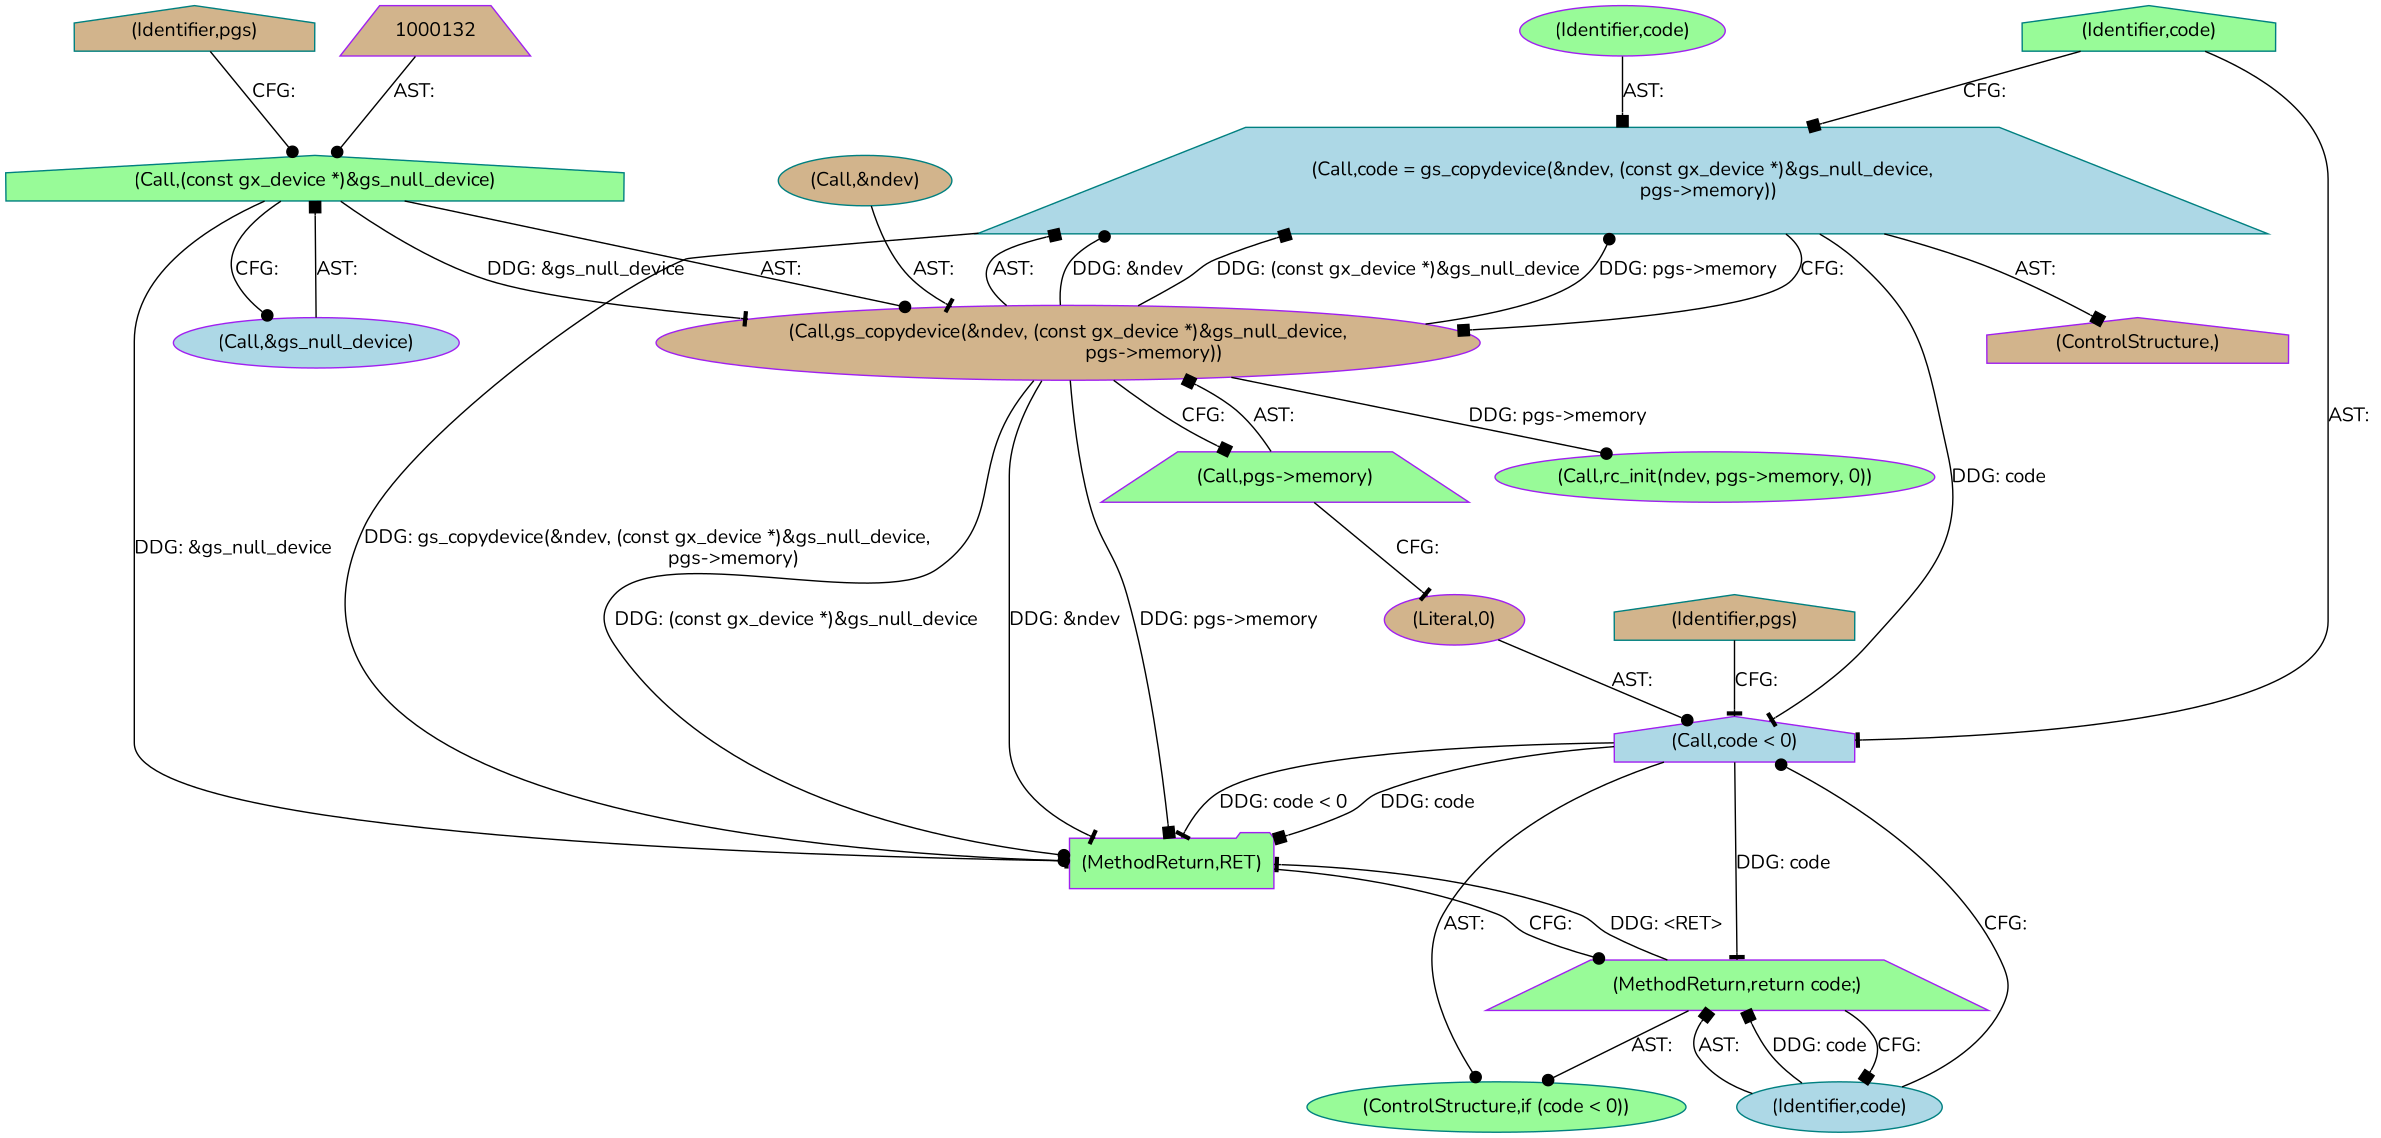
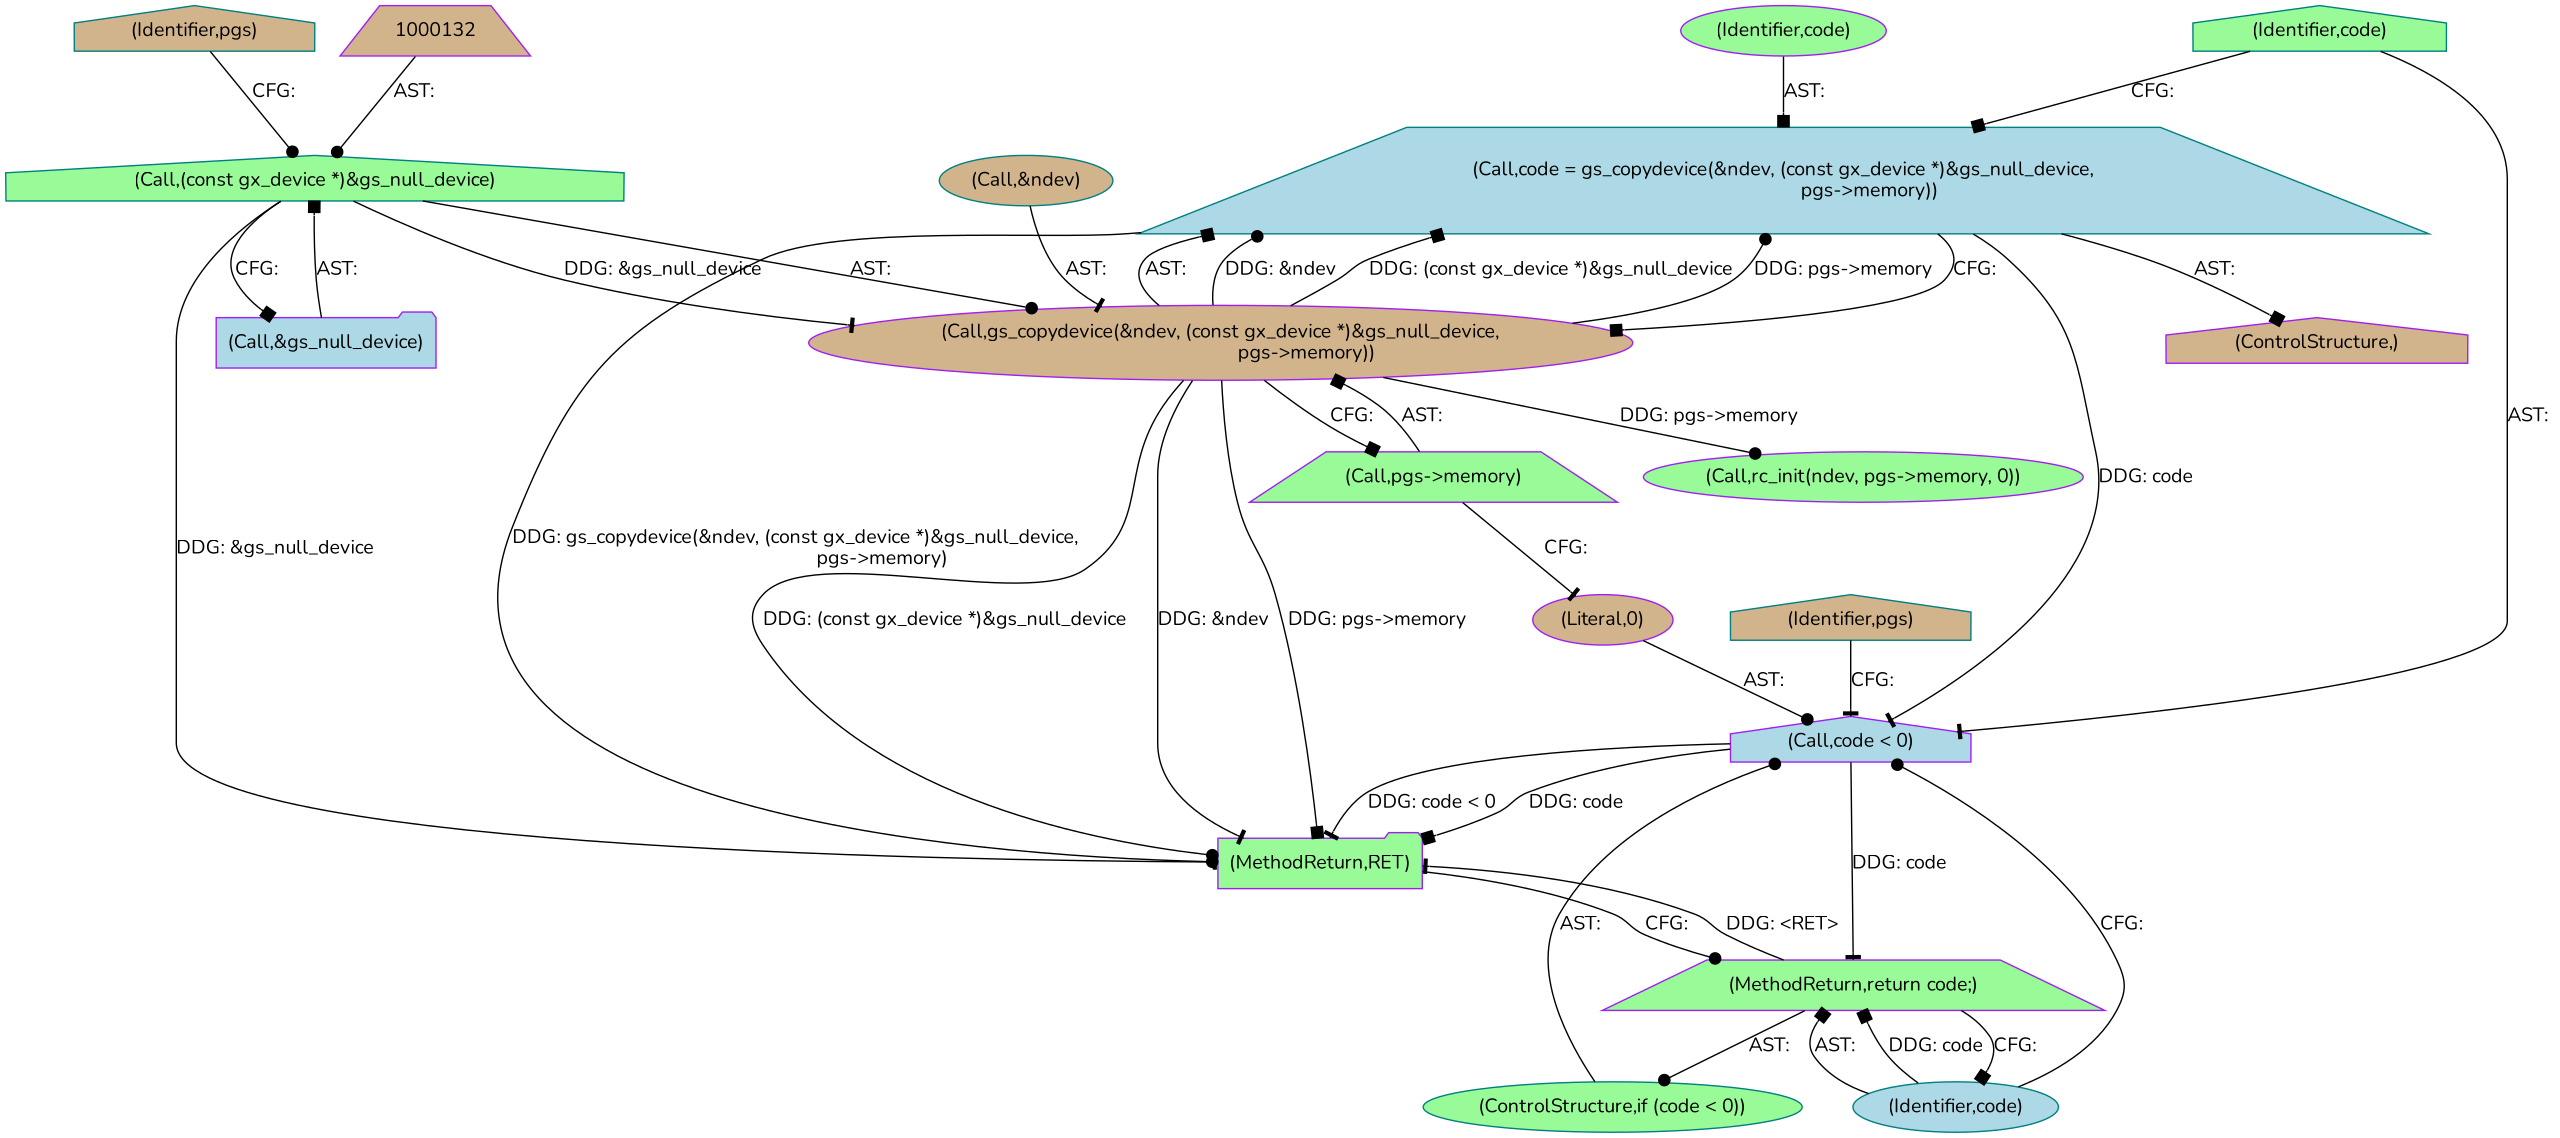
(234, 252) -> (234, 251)
(316, 343) -> (326, 343)
(1475, 872) -> (1591, 873)
